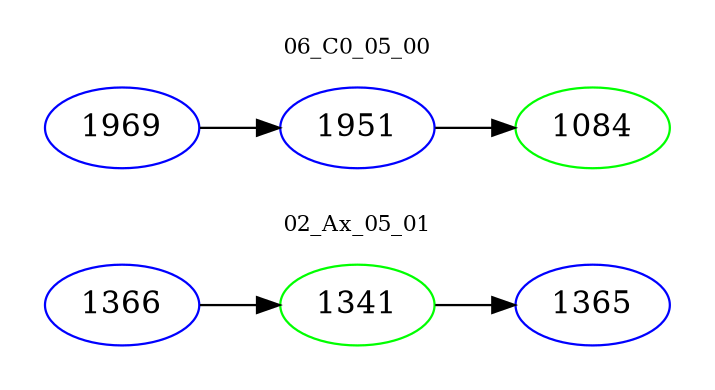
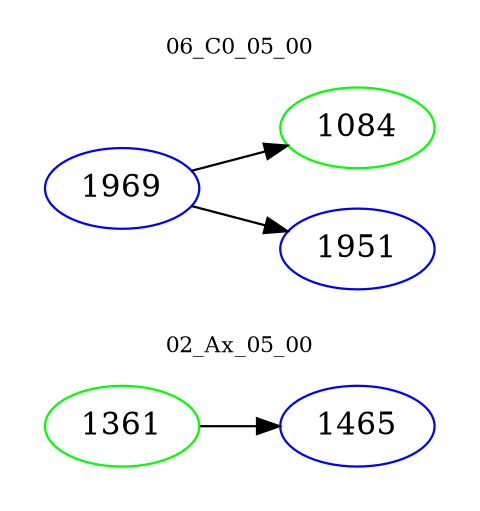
(464, 128) -> (229, 161)
(357, 225) -> (240, 347)
(122, 305) -> none
(357, 305) -> (122, 426)
(593, 305) -> (357, 426)
